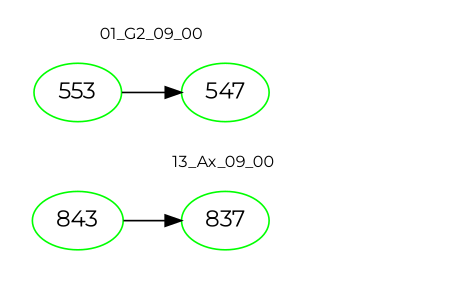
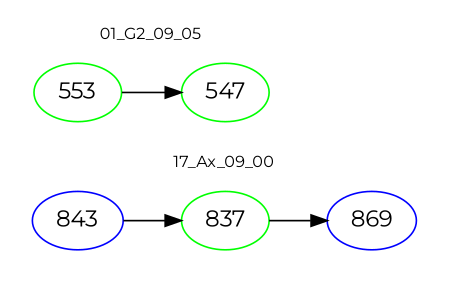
(152, 35) -> (152, 35)
(224, 163) -> (224, 163)
(78, 221) -> (78, 221)
none -> (372, 221)
